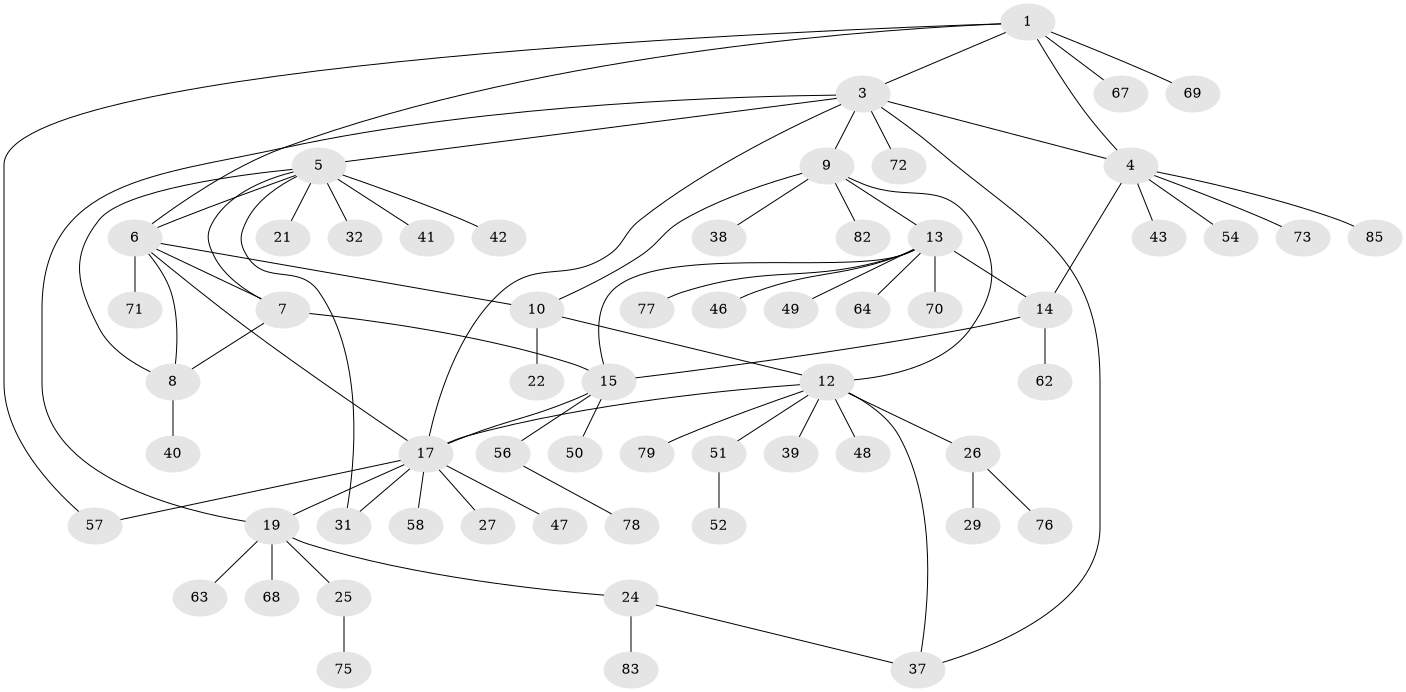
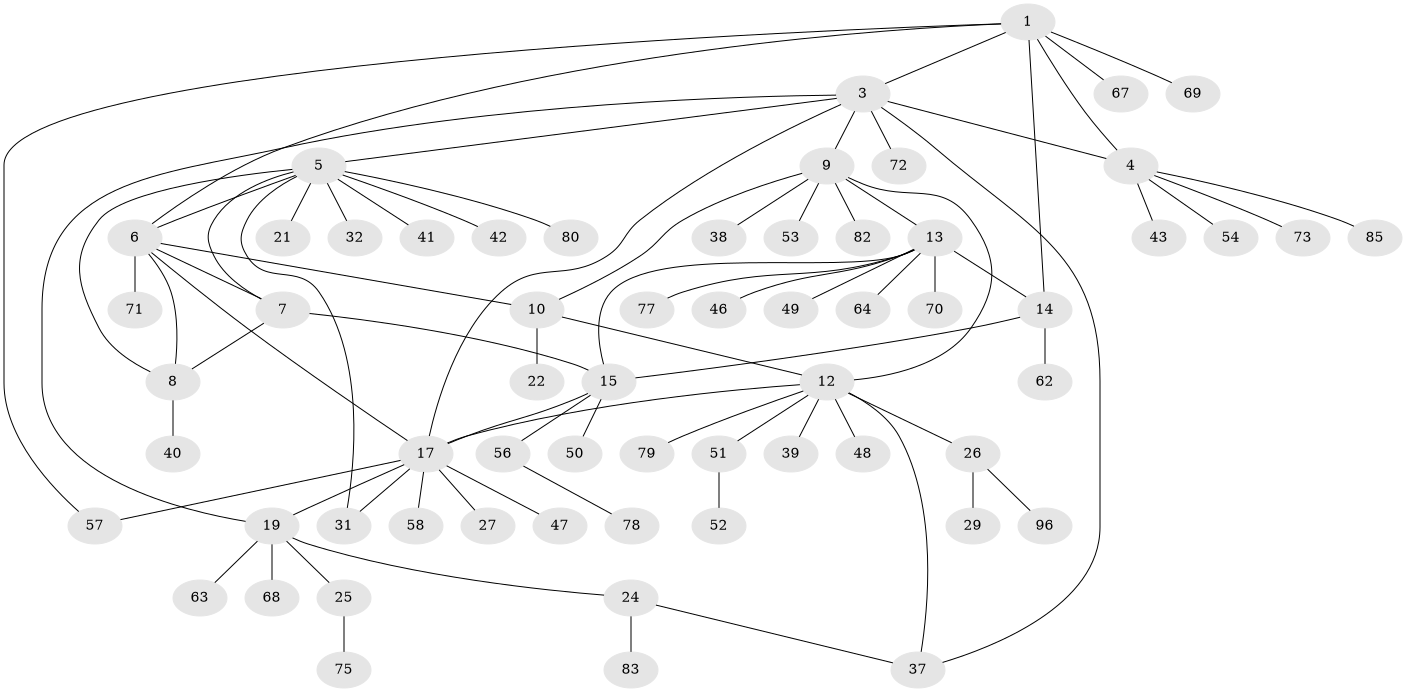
none -> (571, 238)
none -> (791, 238)
(1088, 238) -> (1036, 166)
(1045, 526) -> (1045, 526)
